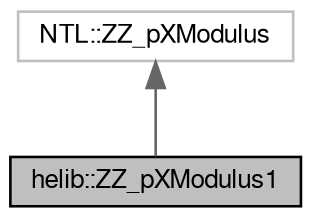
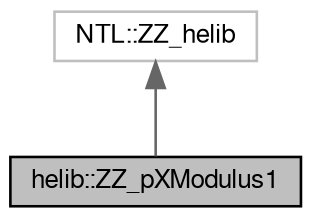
(156, 36) -> (156, 36)
